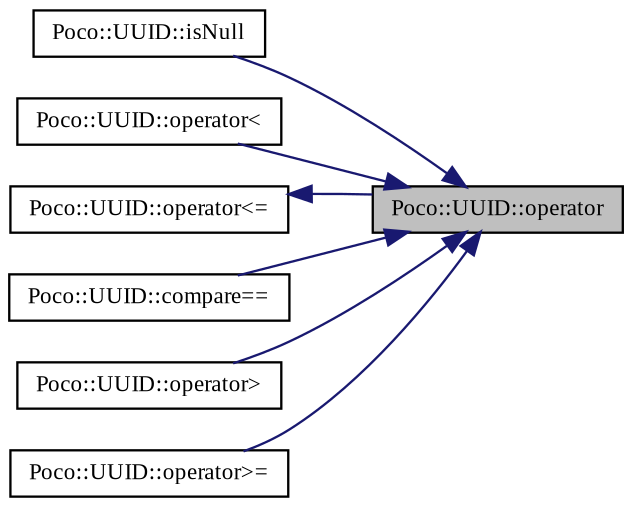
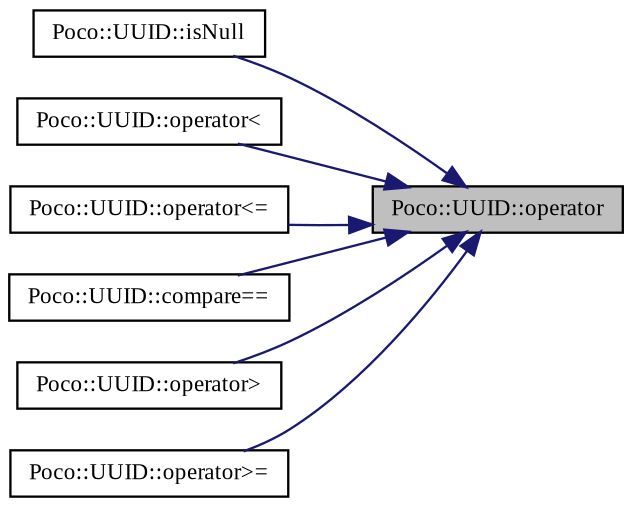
(342, 194) -> (319, 225)
